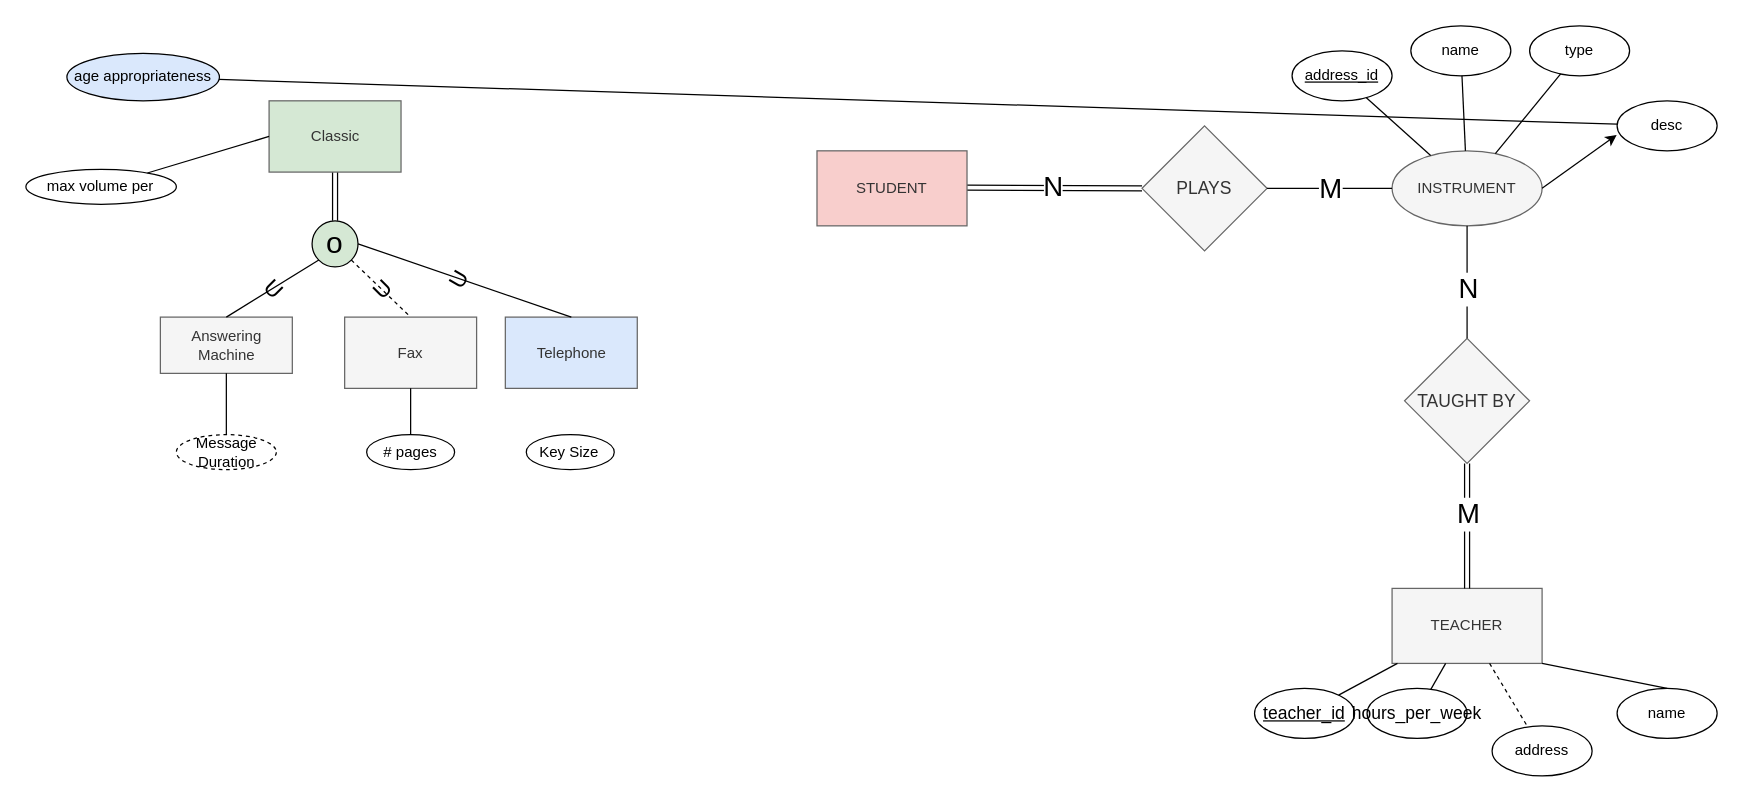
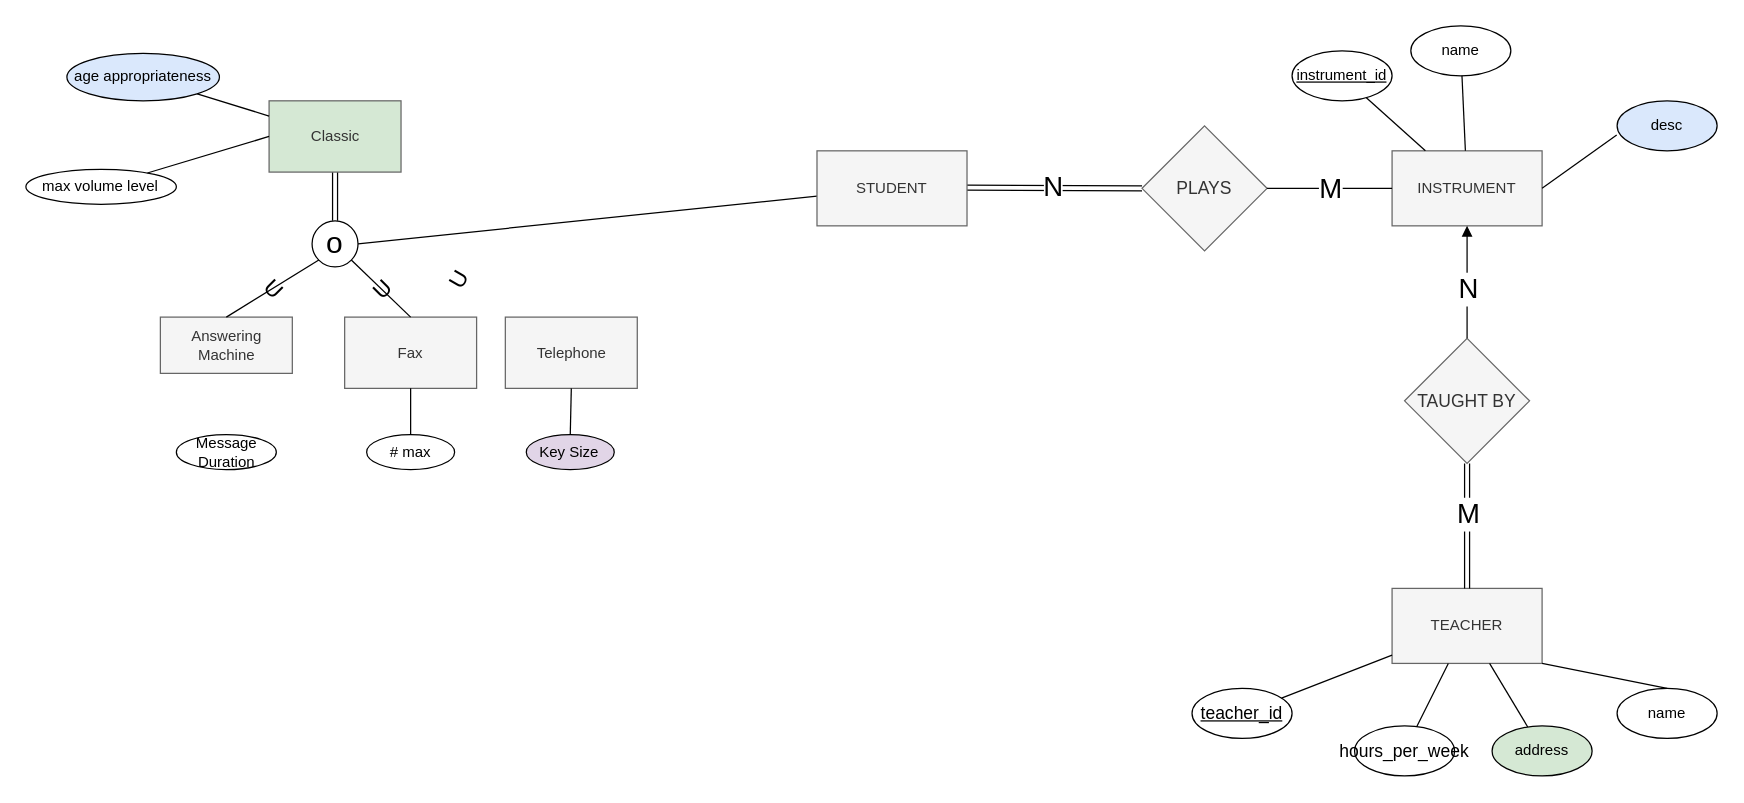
(1579, 51) -> none
(1342, 76) -> (1342, 76)
(918, 102) -> (233, 105)
(1528, 114) -> none
(1667, 126) -> (1667, 126)
(1608, 141) -> (1612, 138)
(101, 187) -> (101, 187)
(892, 188) -> (892, 188)
(1467, 188) -> (1467, 188)
(1467, 233) -> (1467, 237)
(335, 244) -> (335, 244)
(464, 280) -> (587, 220)
(381, 288) -> (381, 288)
(571, 353) -> (571, 353)
(226, 403) -> none
none -> (571, 411)
(226, 452) -> (226, 452)
(411, 452) -> (411, 452)
(570, 452) -> (570, 452)
(1509, 696) -> (1509, 696)
(1304, 713) -> (1242, 713)
(1417, 713) -> (1404, 751)
(1542, 751) -> (1542, 751)
